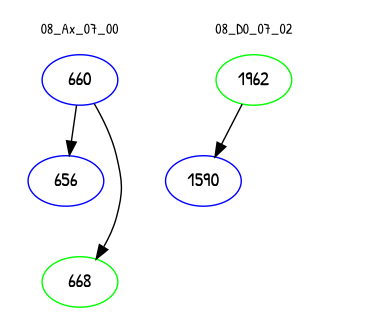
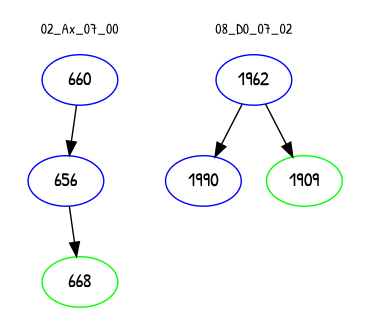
(80, 30) -> (80, 30)
(254, 80) -> (254, 80)
(120, 174) -> (72, 224)
(203, 181) -> (203, 181)
none -> (304, 181)
